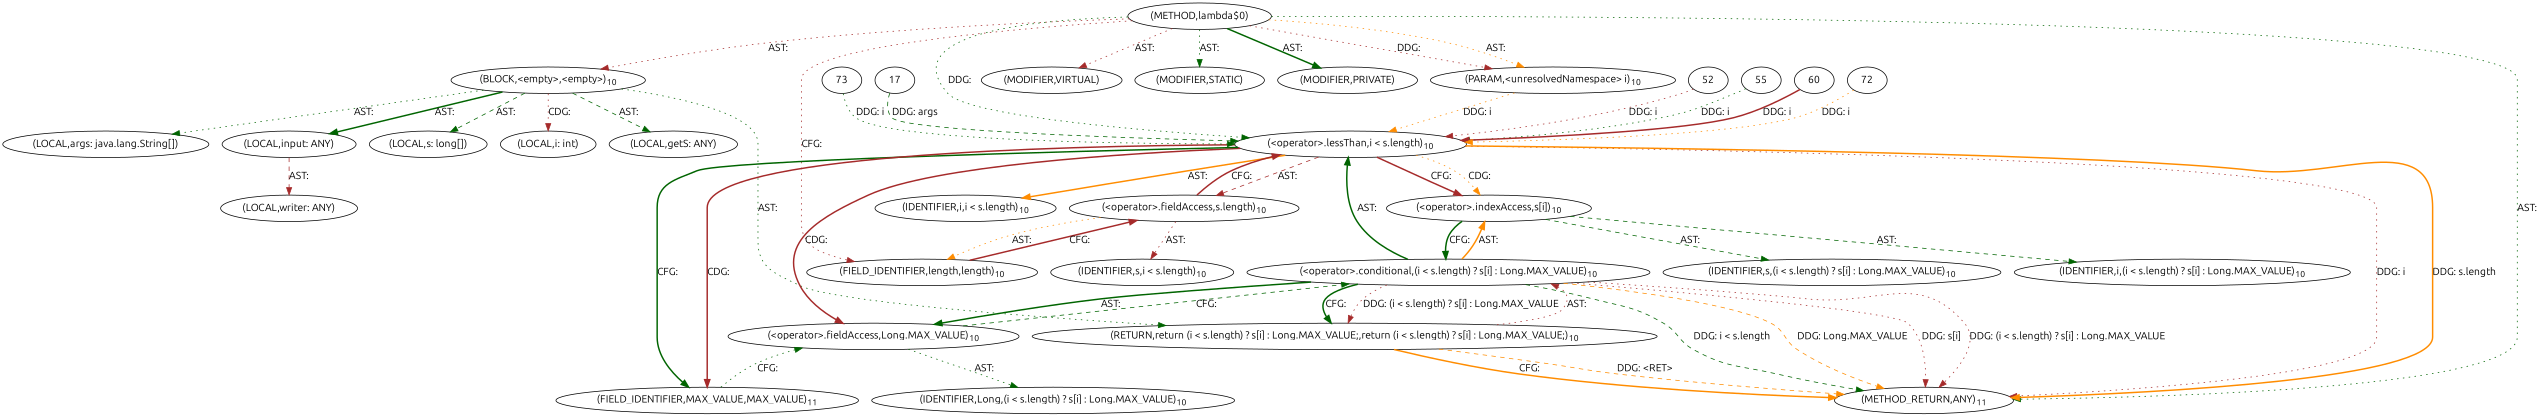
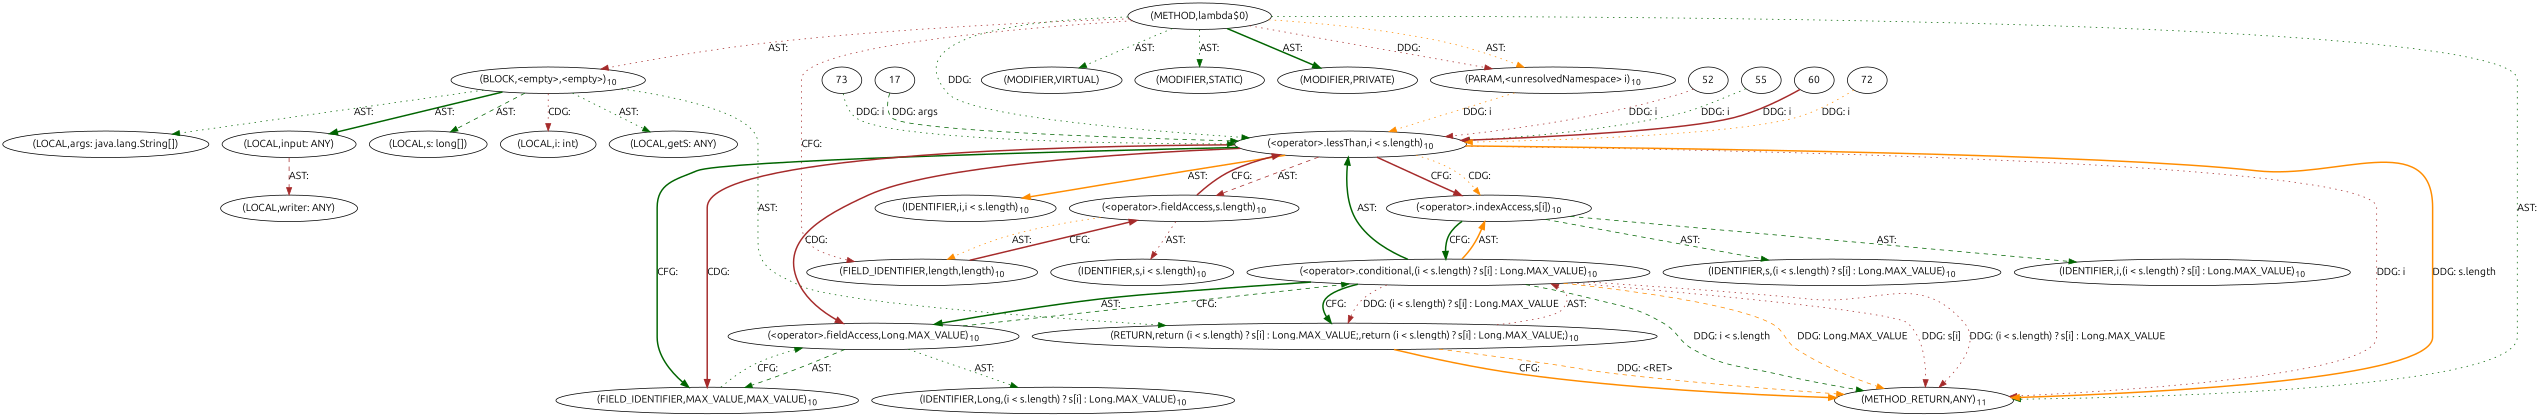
(1129, 47) -> (1129, 47)
(608, 111) -> (608, 111)
none -> (799, 368)
(812, 399) -> (812, 399)
